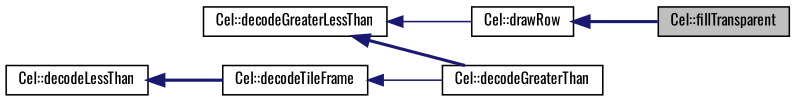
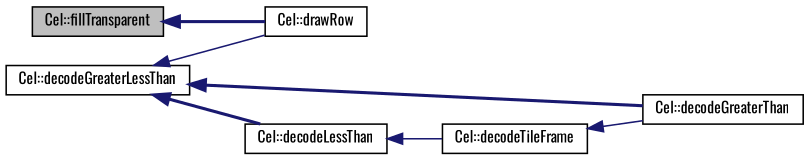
(623, 22) -> (222, 22)
(194, 80) -> (422, 139)
none -> (214, 112)
